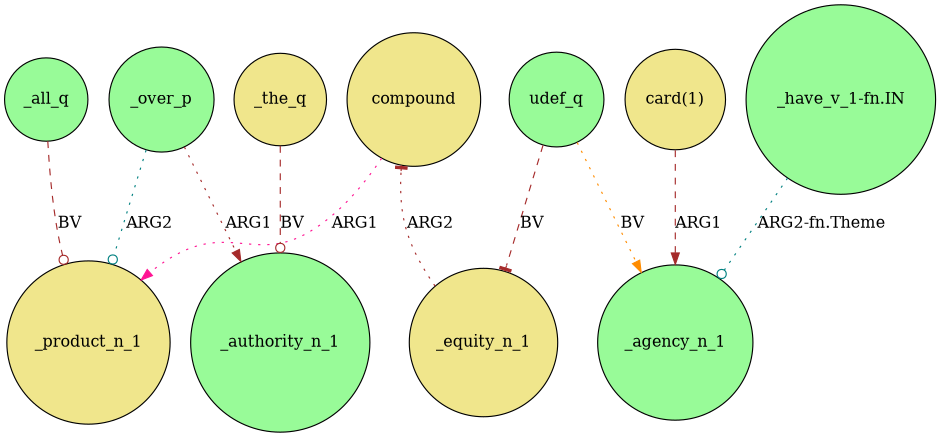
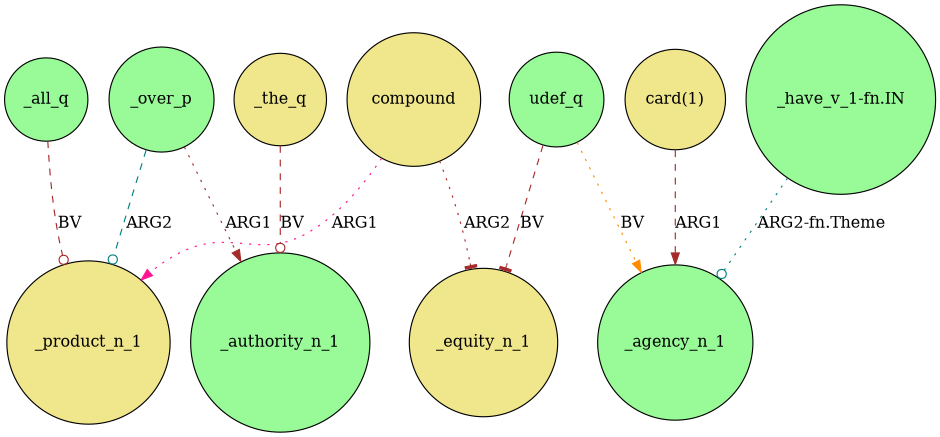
(130, 203) -> (130, 203)
(407, 232) -> (457, 211)
